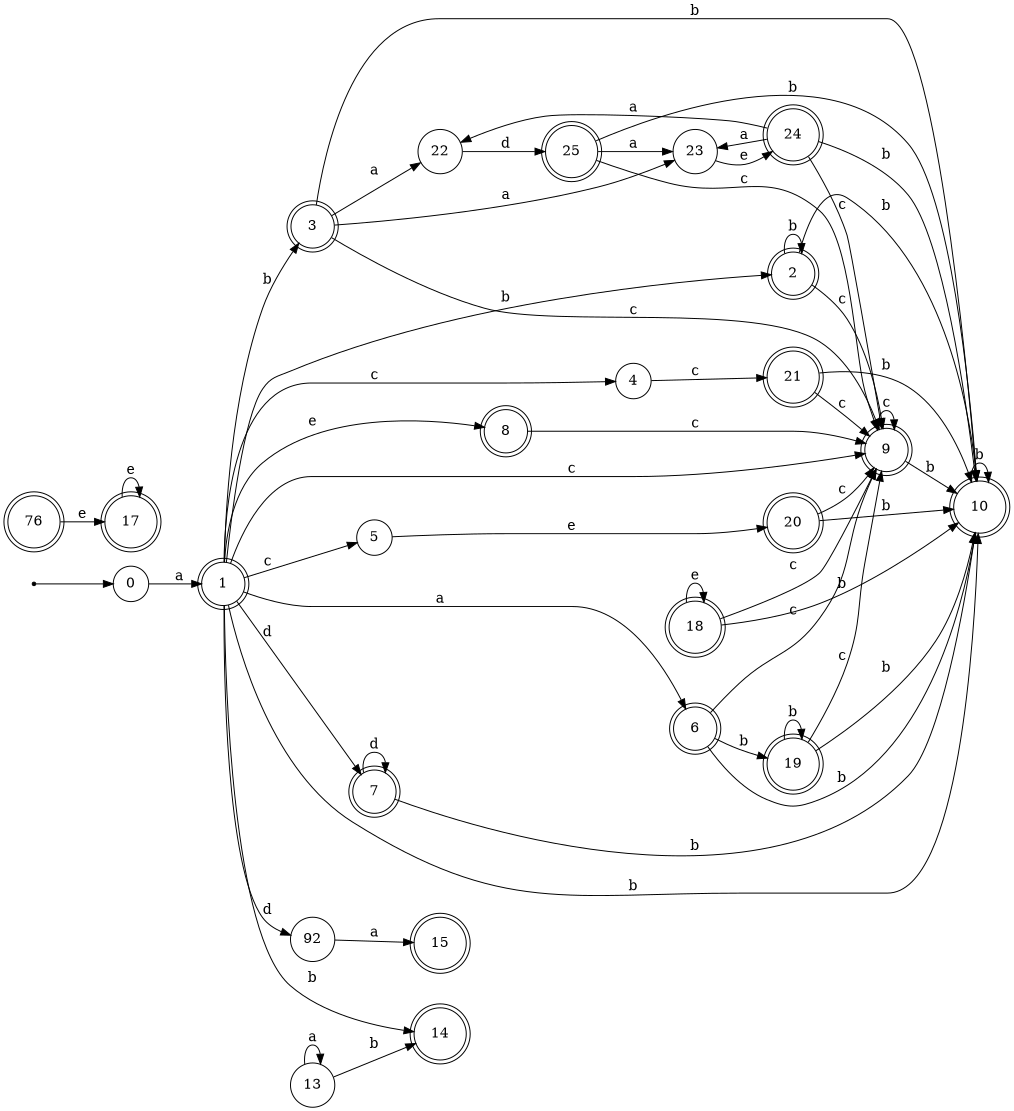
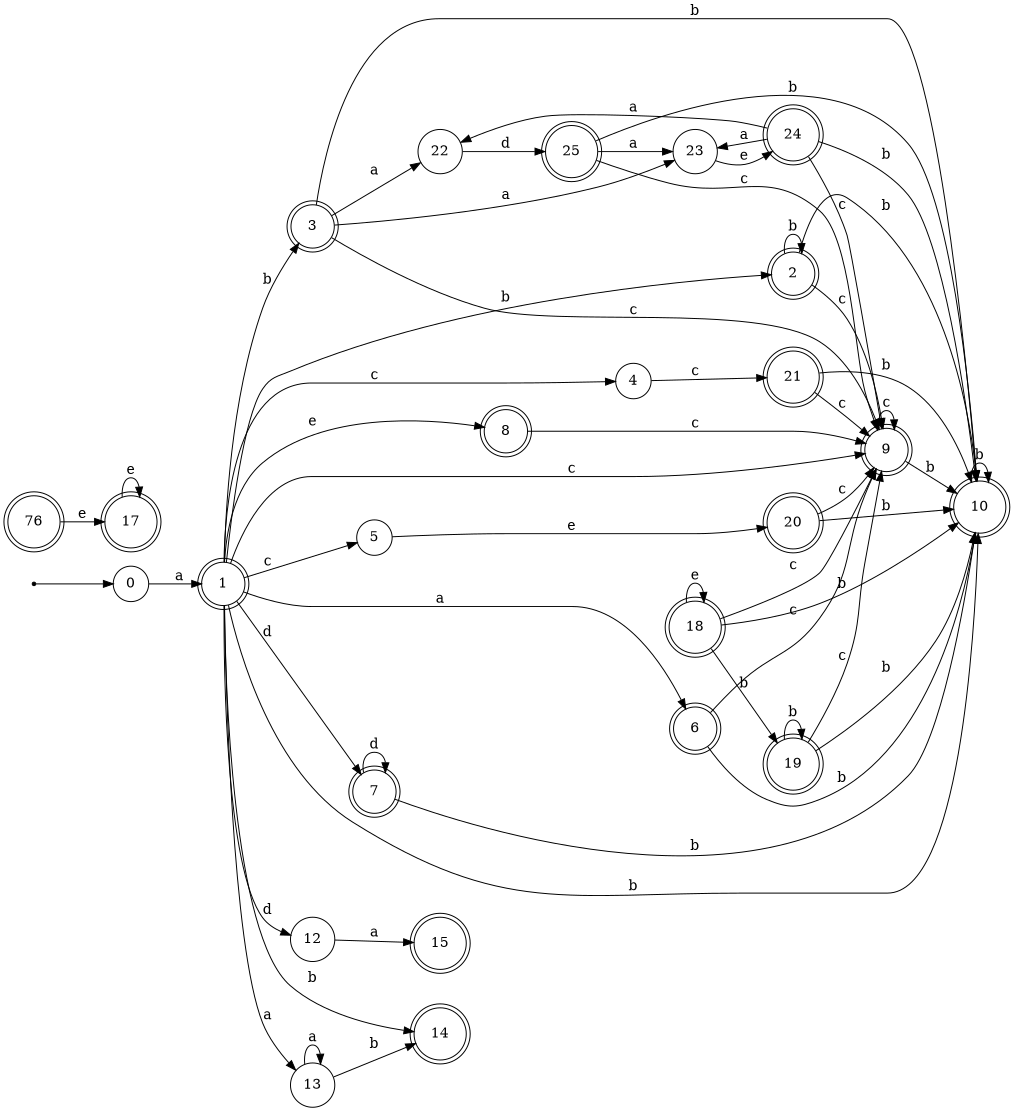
(736, 748) -> (741, 692)
none -> (236, 863)
(313, 939) -> (313, 939)
